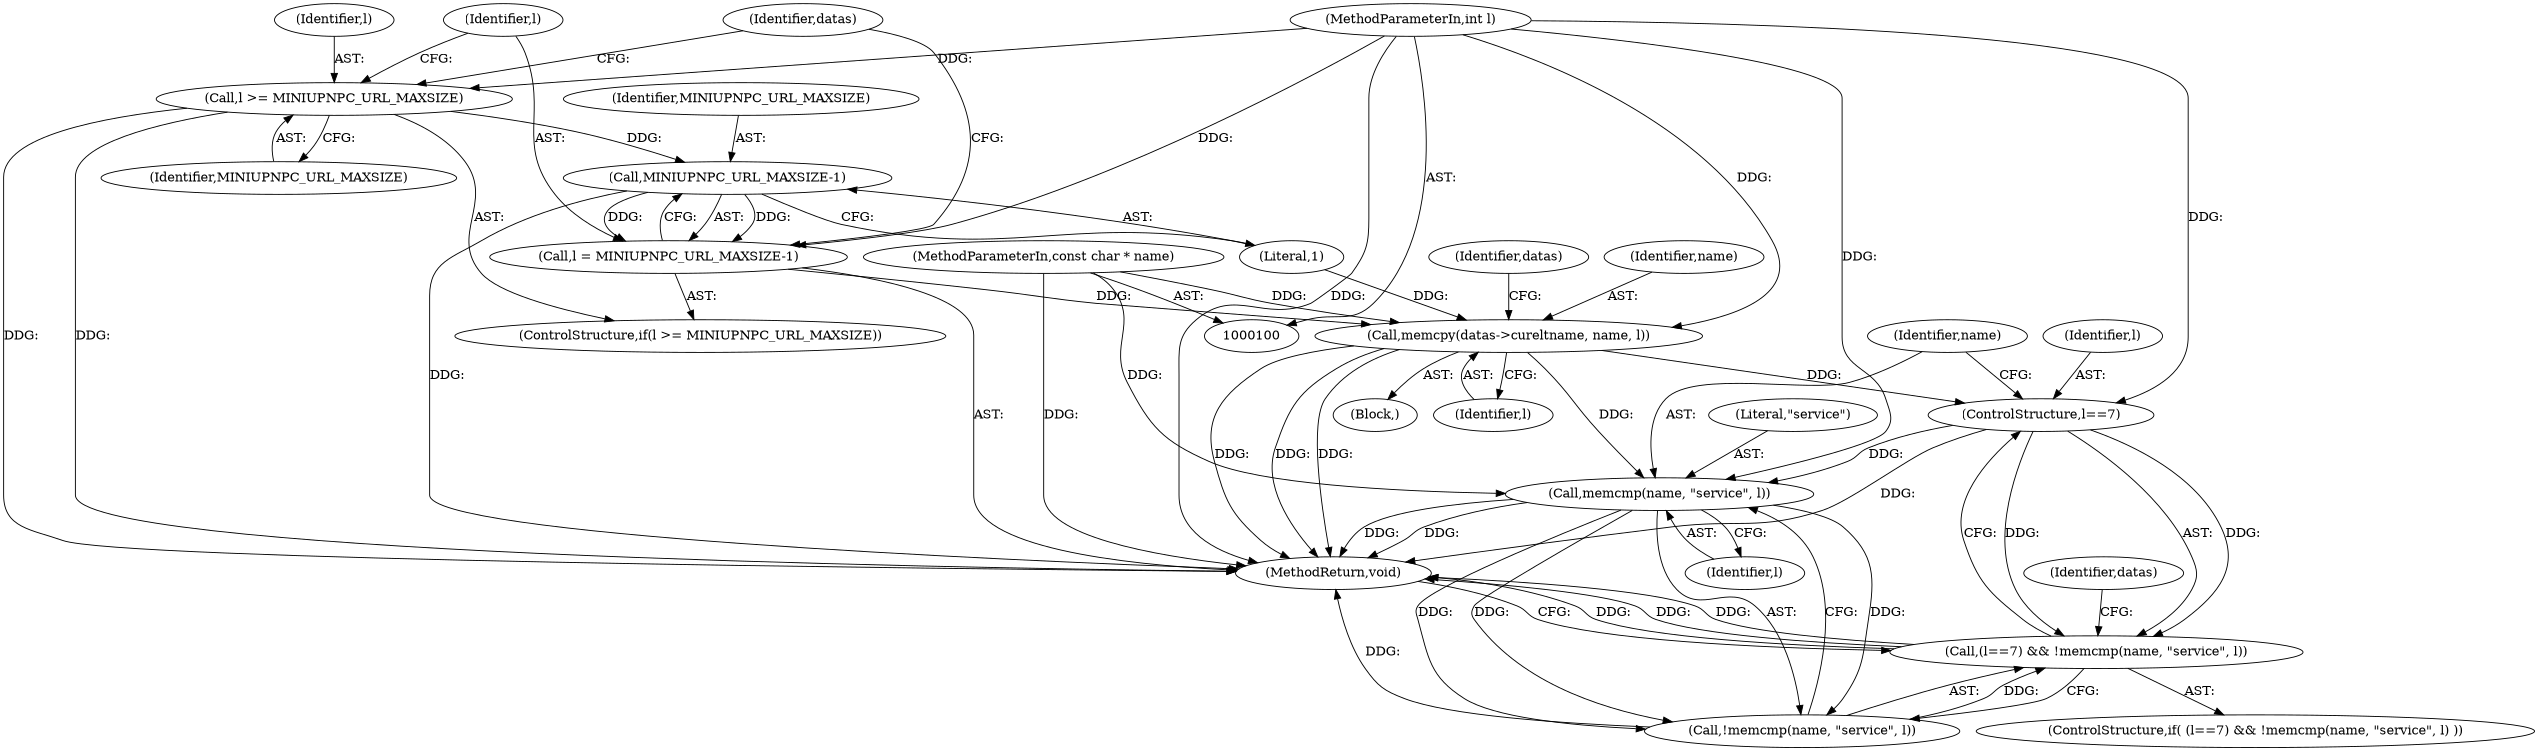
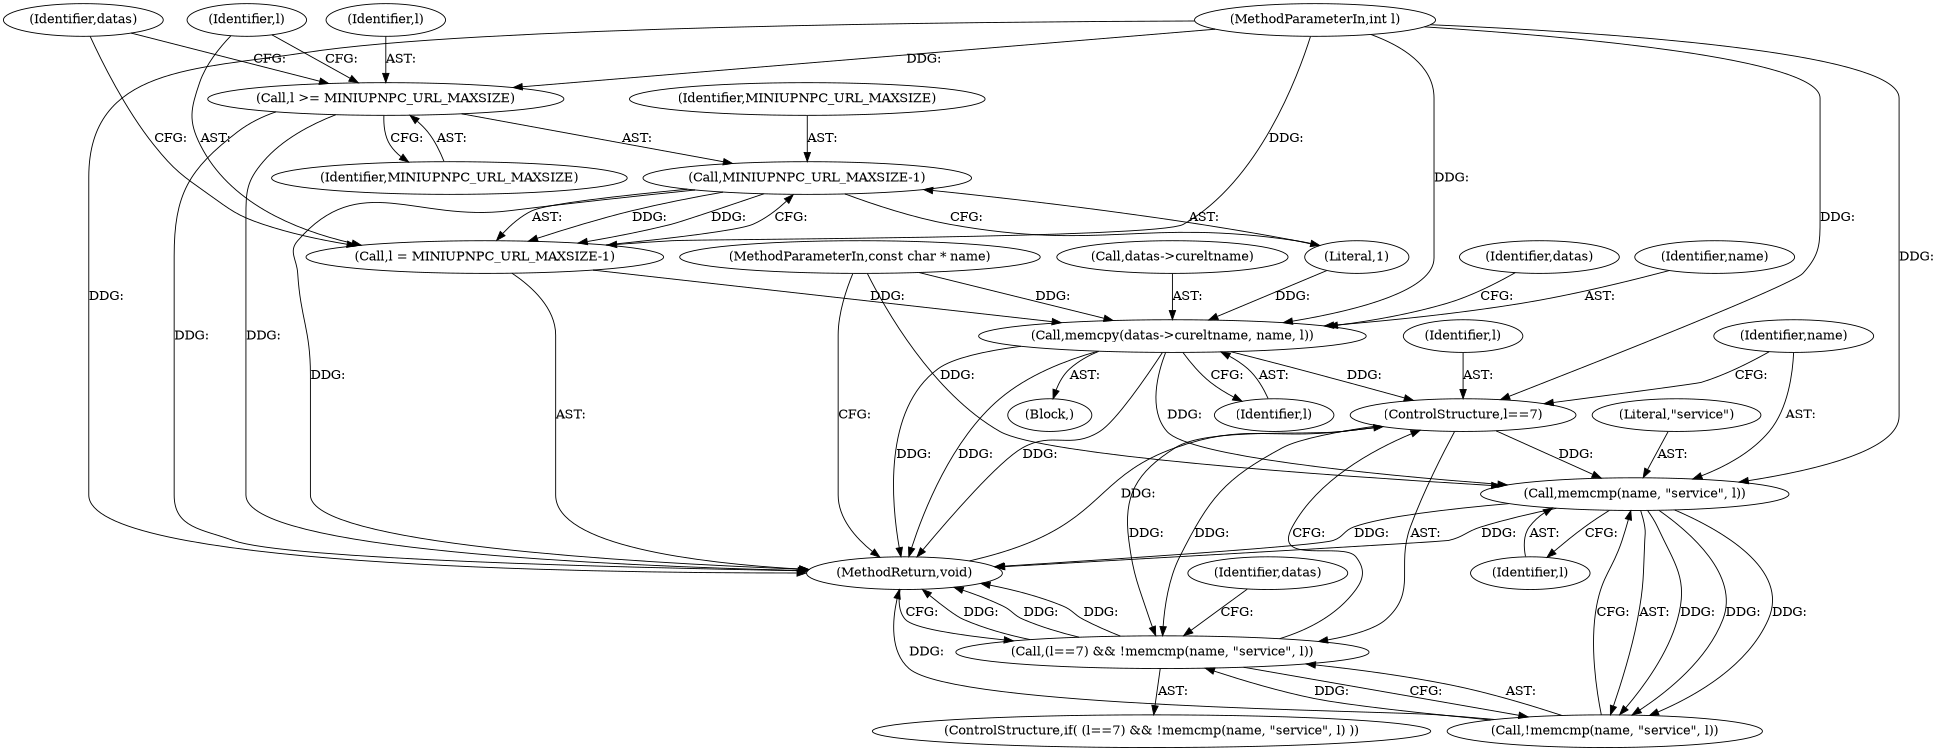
(646, 139) -> (639, 139)
none -> (1172, 257)
(700, 336) -> none
(1252, 336) -> none
(1063, 415) -> (857, 415)
(1710, 524) -> (1139, 465)
